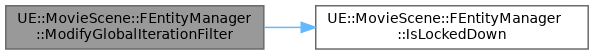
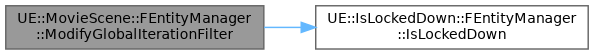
(452, 27) -> (452, 27)
